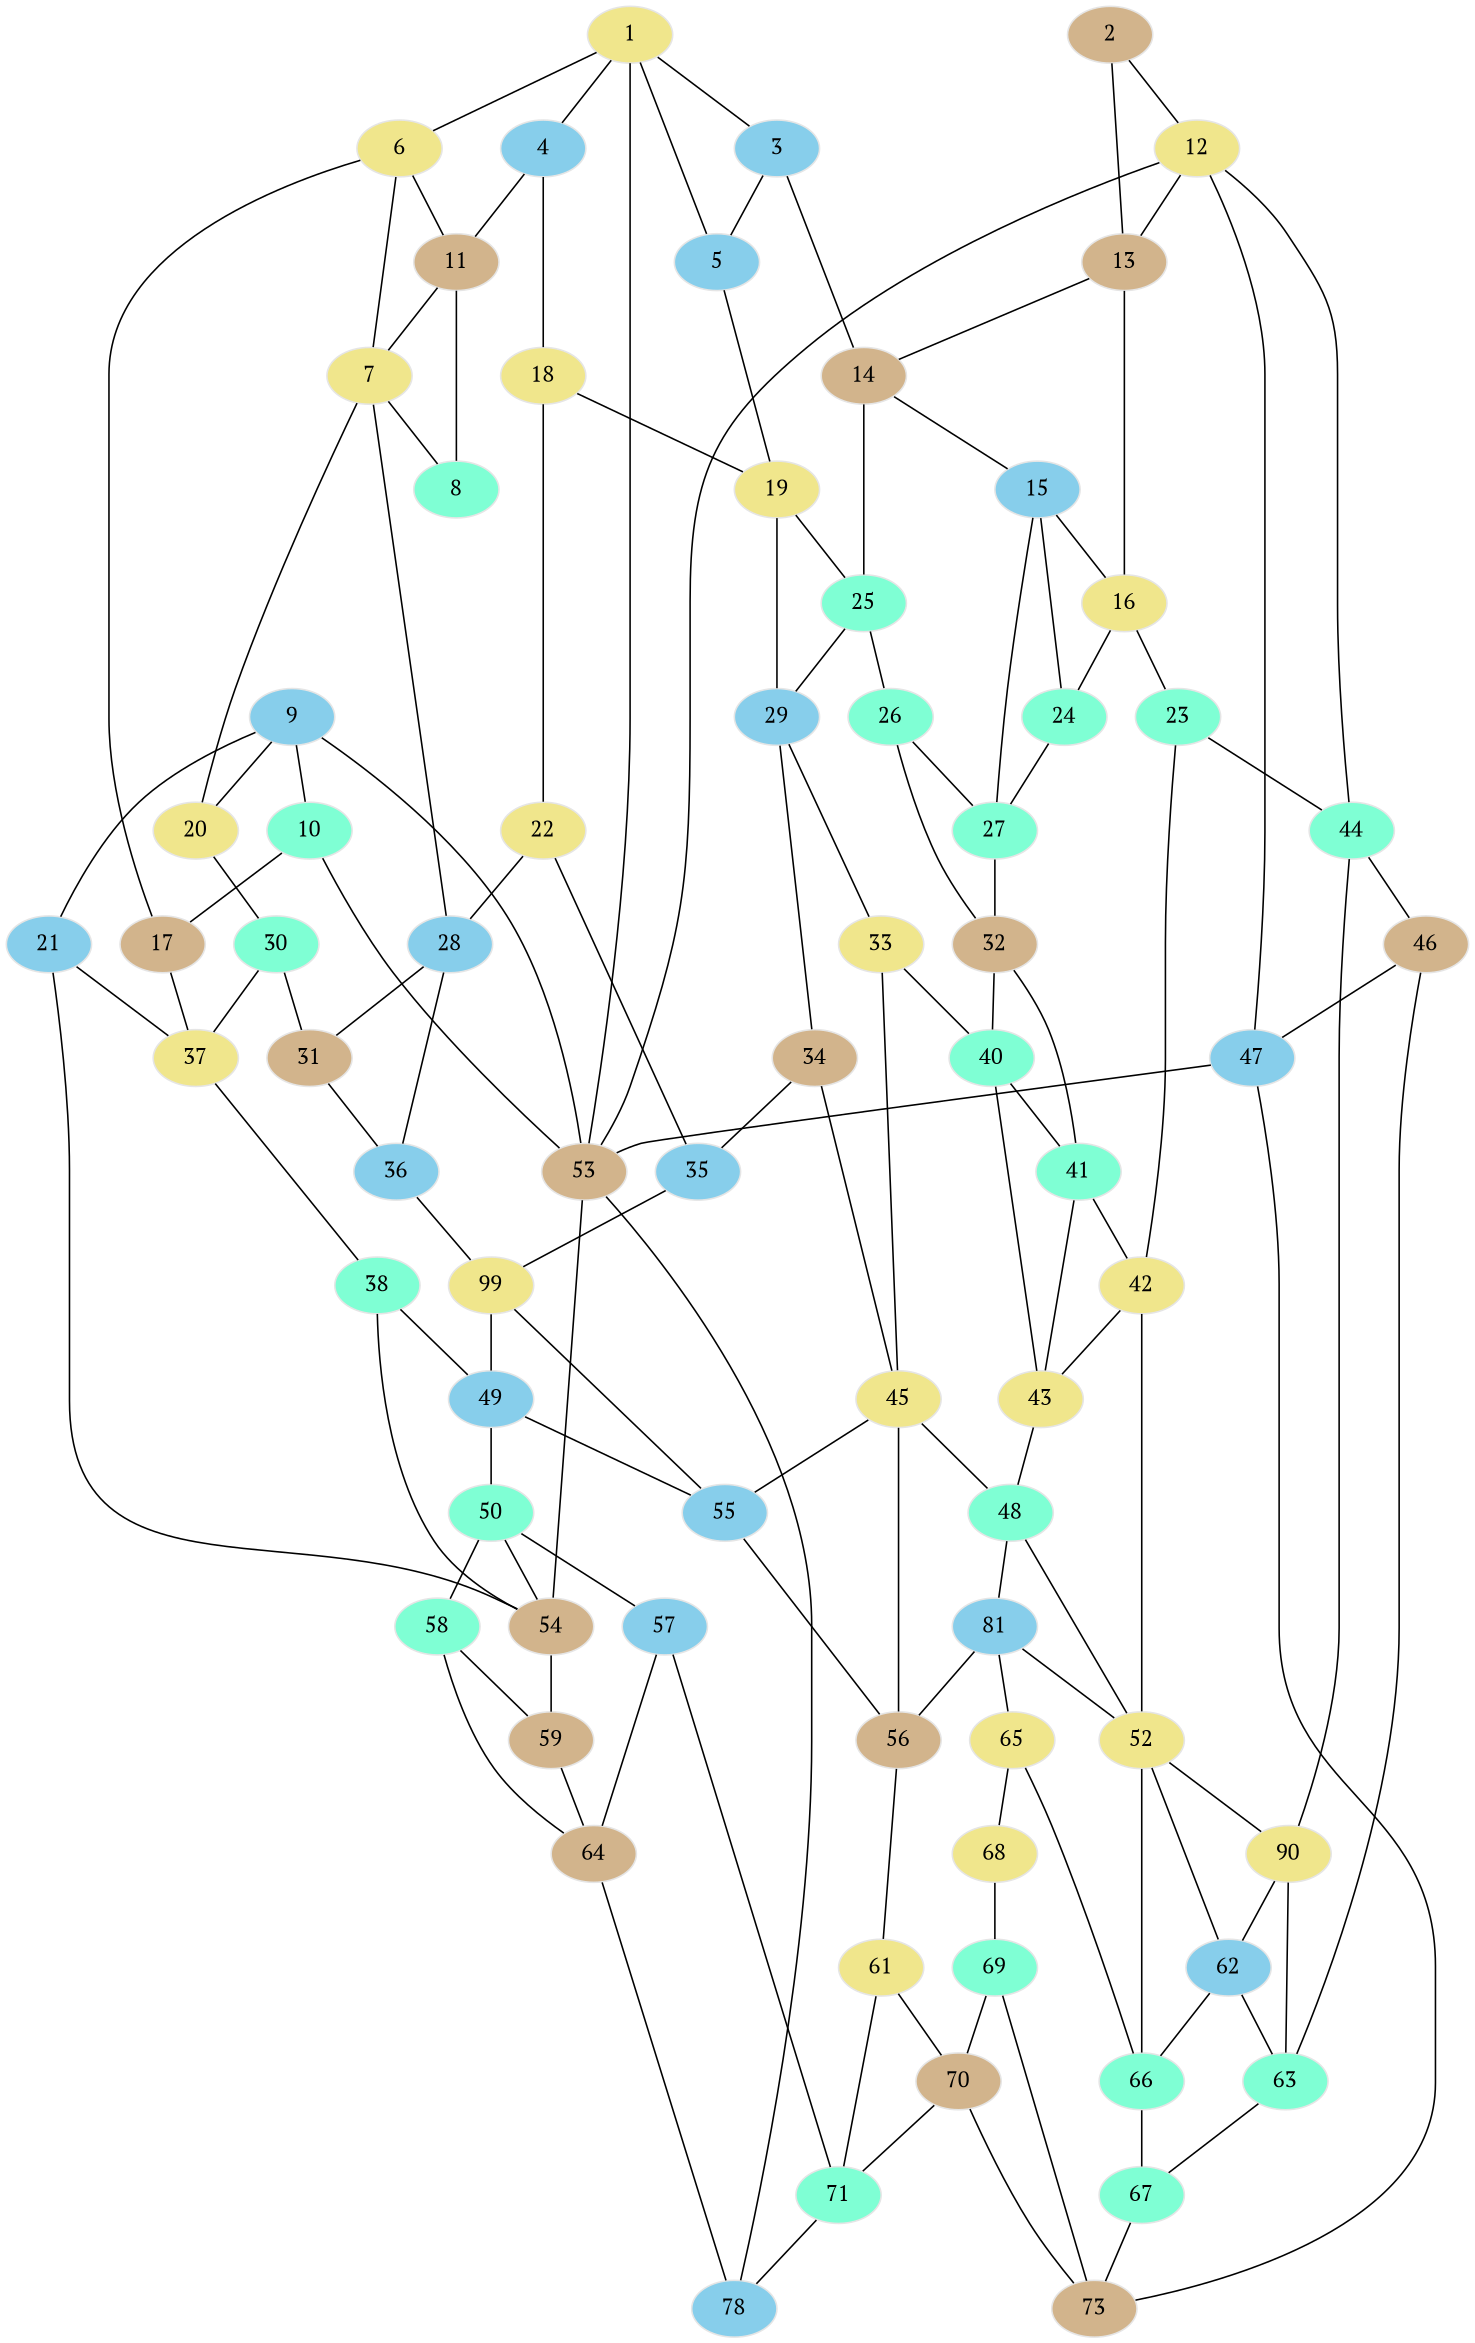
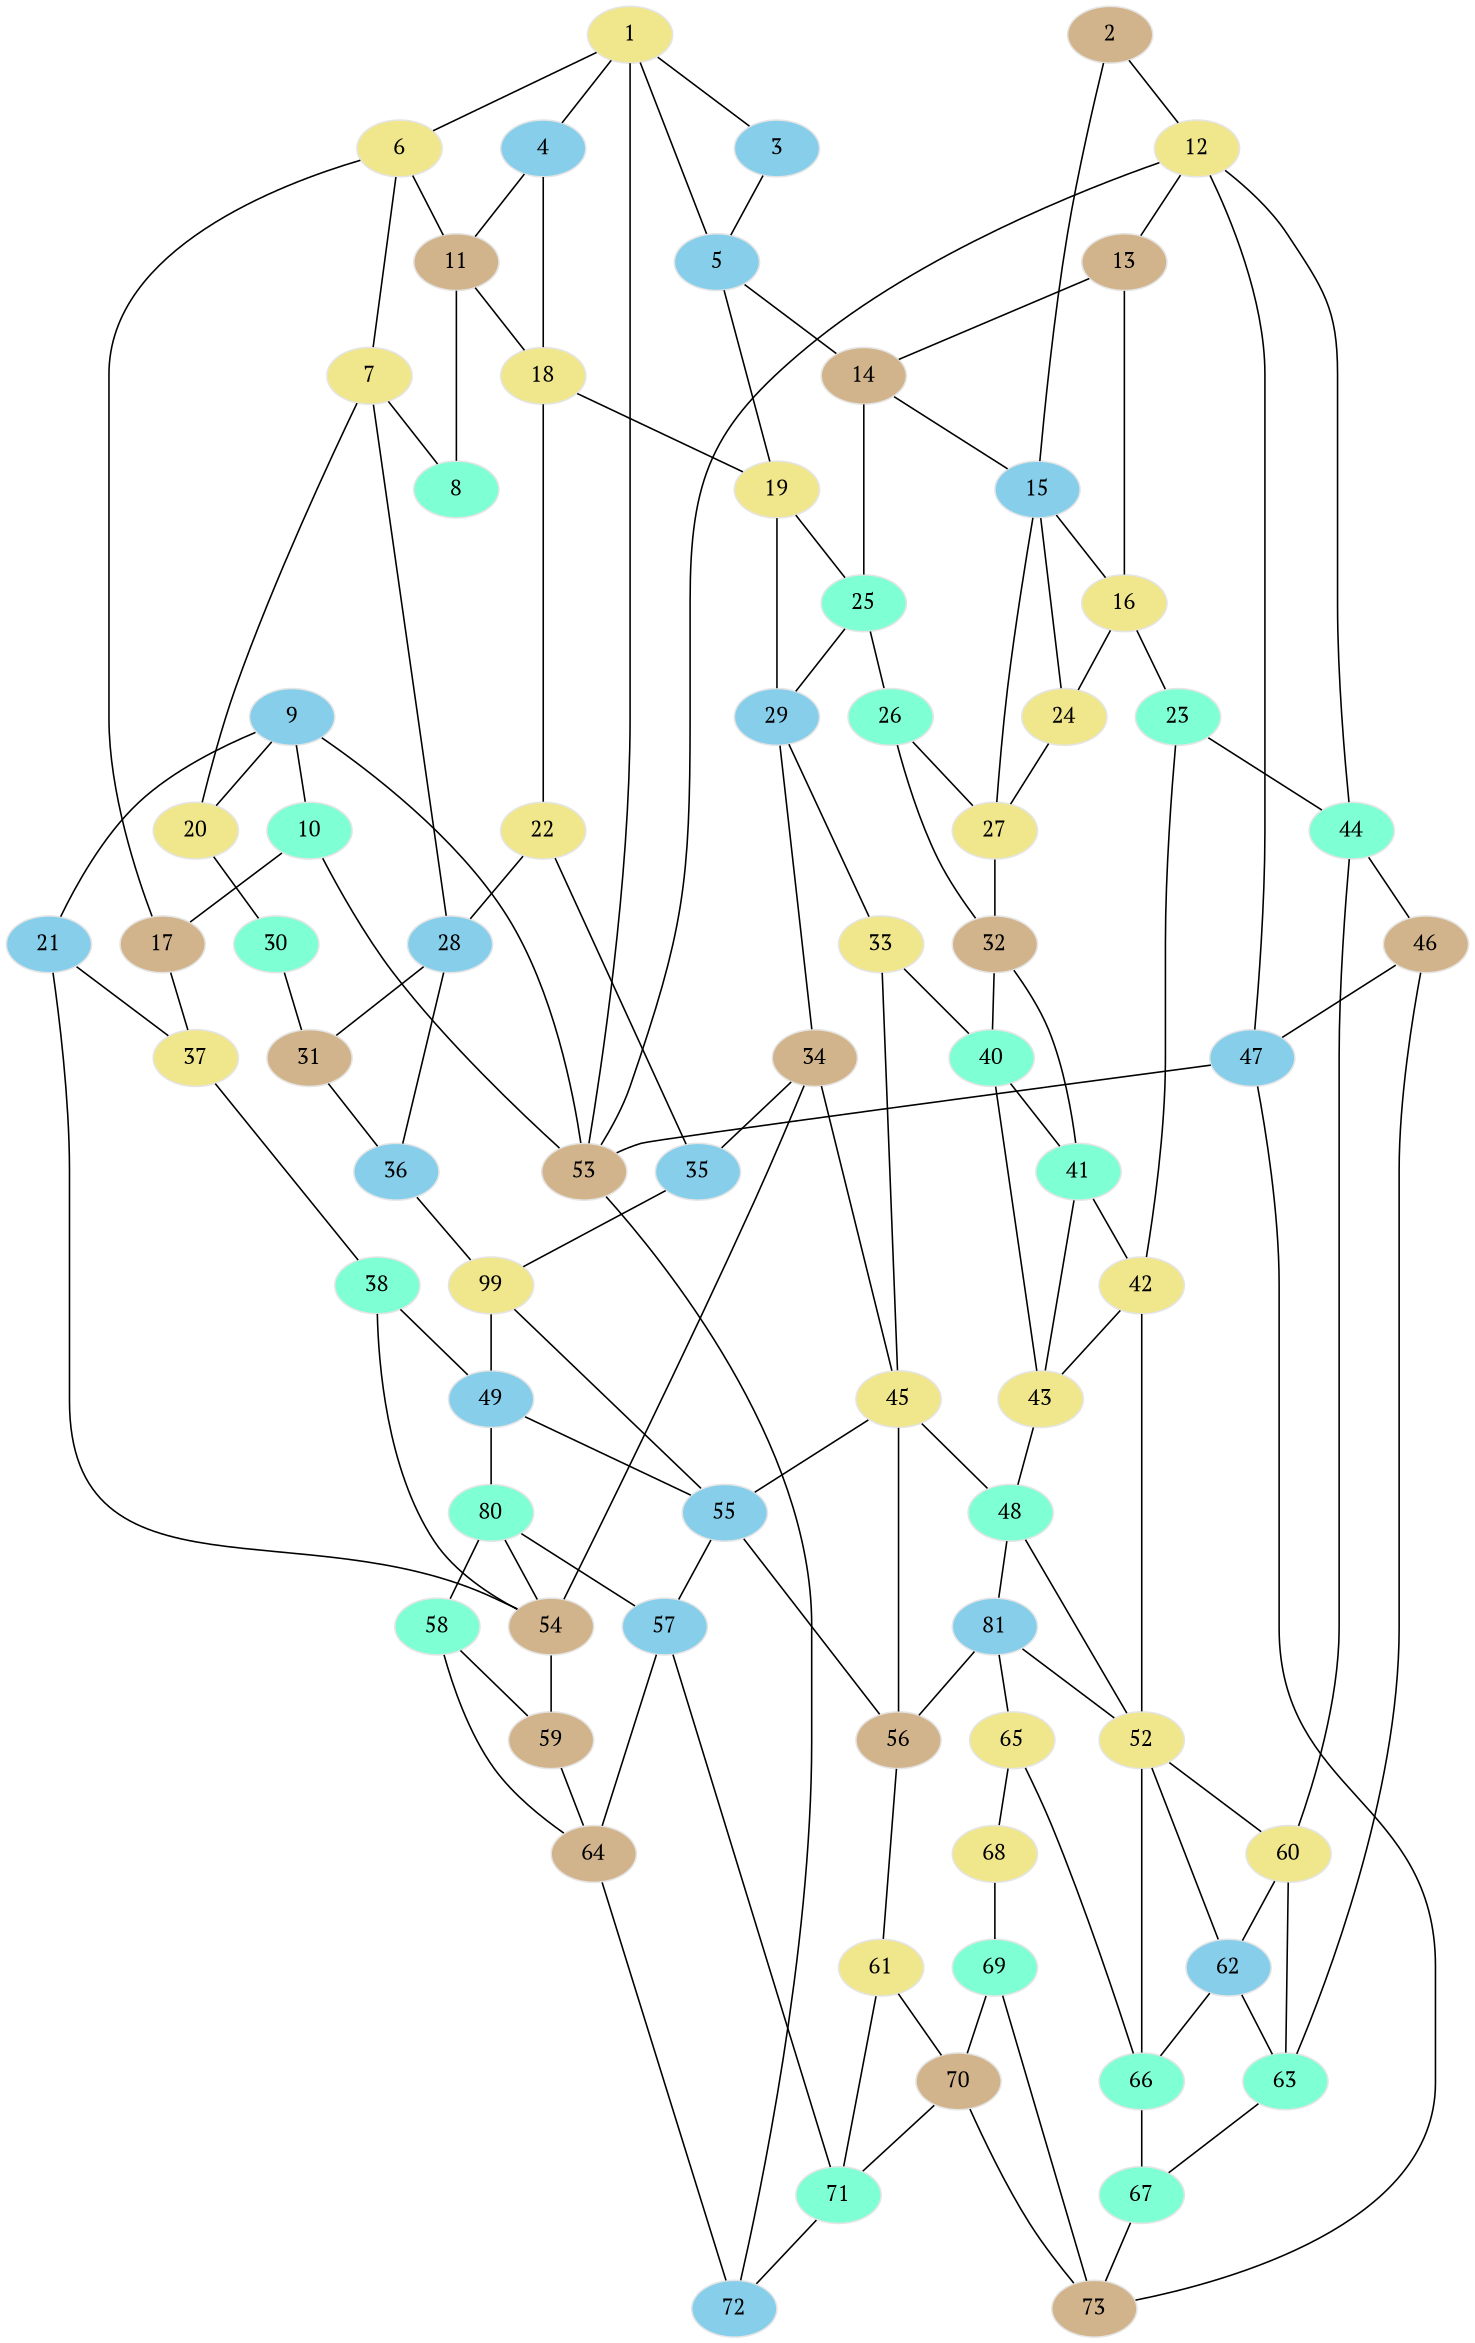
(1117, 148) -> (1063, 261)
(820, 262) -> (790, 319)
(413, 319) -> (500, 319)
(1064, 717) -> (1064, 717)
(995, 831) -> (995, 831)
(236, 1001) -> none
(568, 1399) -> (688, 1344)
(491, 1513) -> (491, 1513)
none -> (695, 1570)
(1289, 1854) -> (1289, 1854)
(734, 2309) -> (734, 2309)
